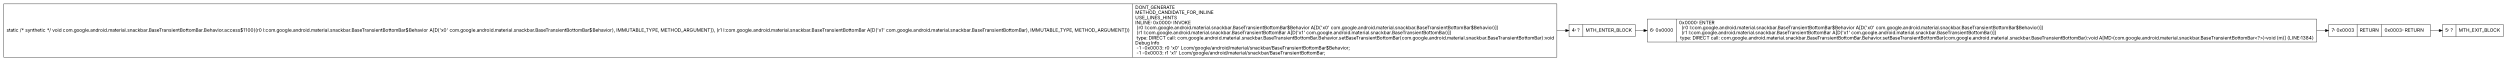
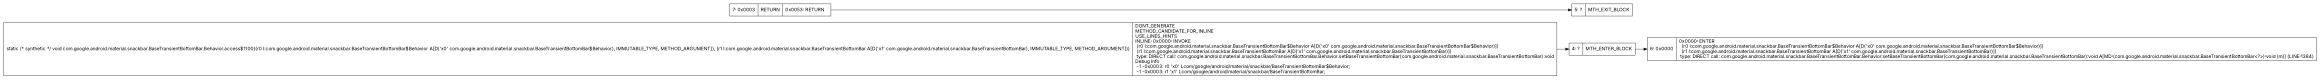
(2406, 30) -> (807, 10)
(2321, 31) -> none
